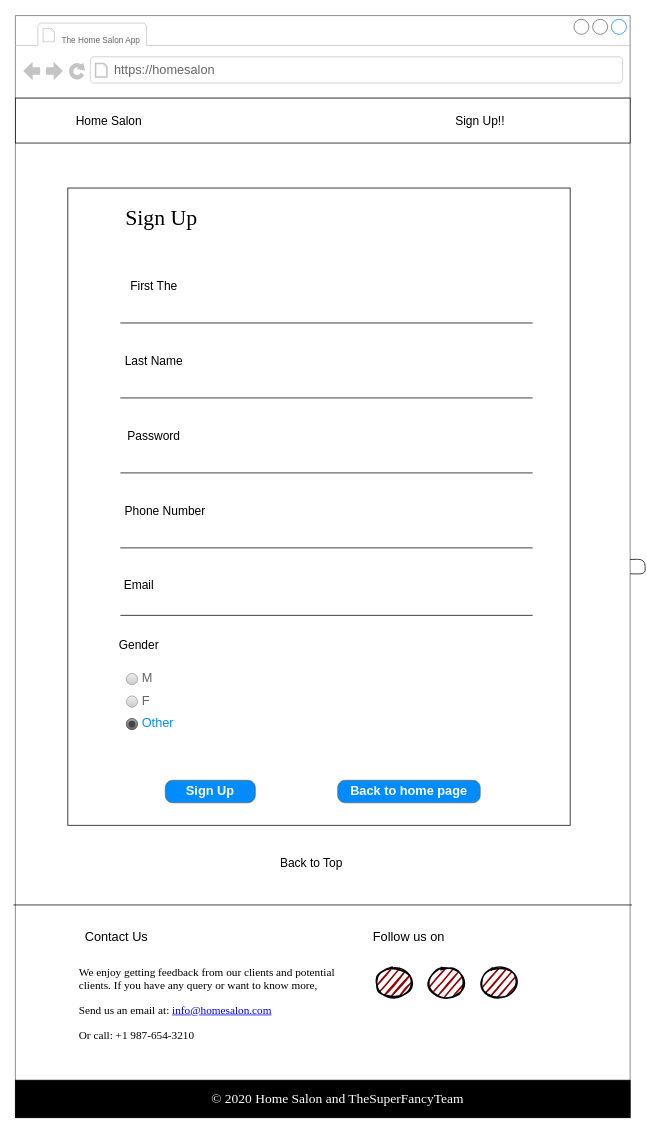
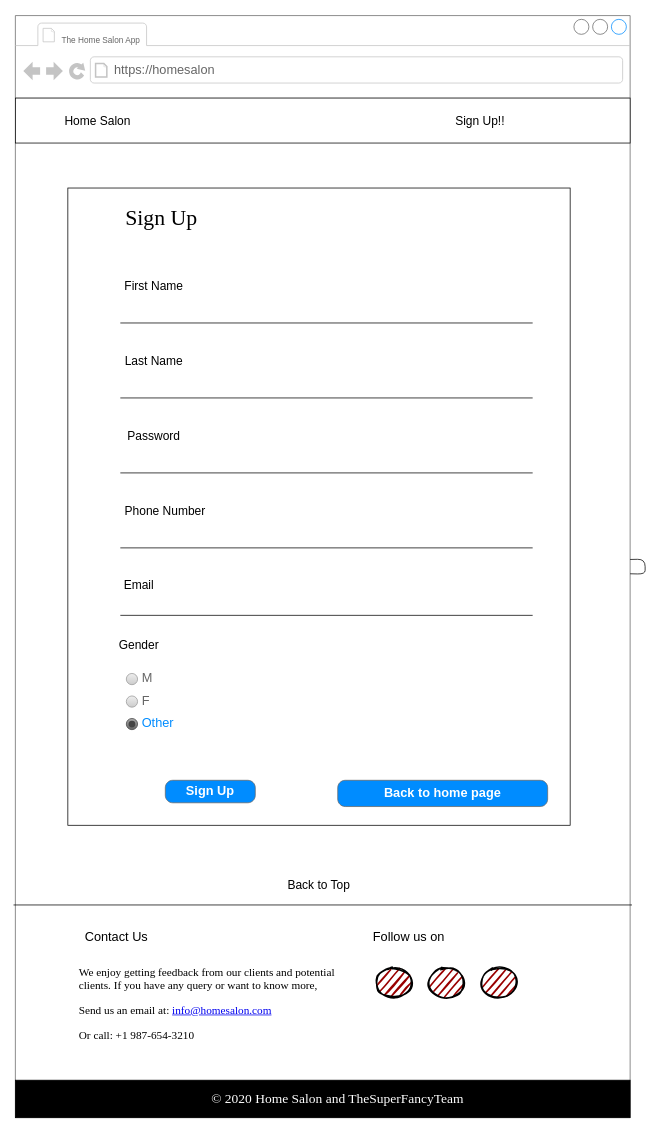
(109, 120) -> (98, 120)
(154, 285) -> (154, 285)
(409, 792) -> (443, 794)
(312, 863) -> (319, 885)
